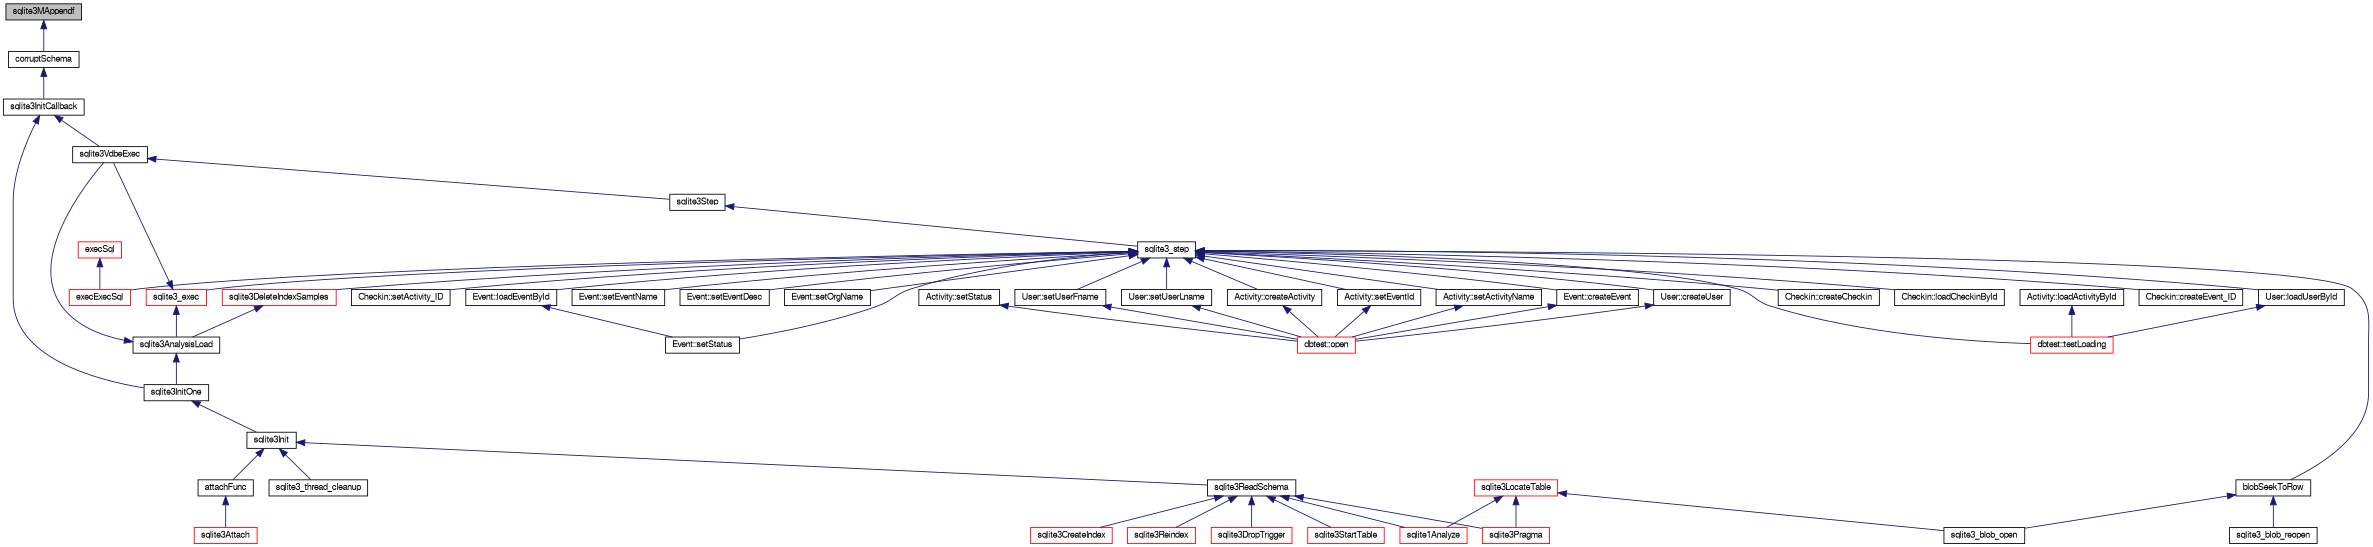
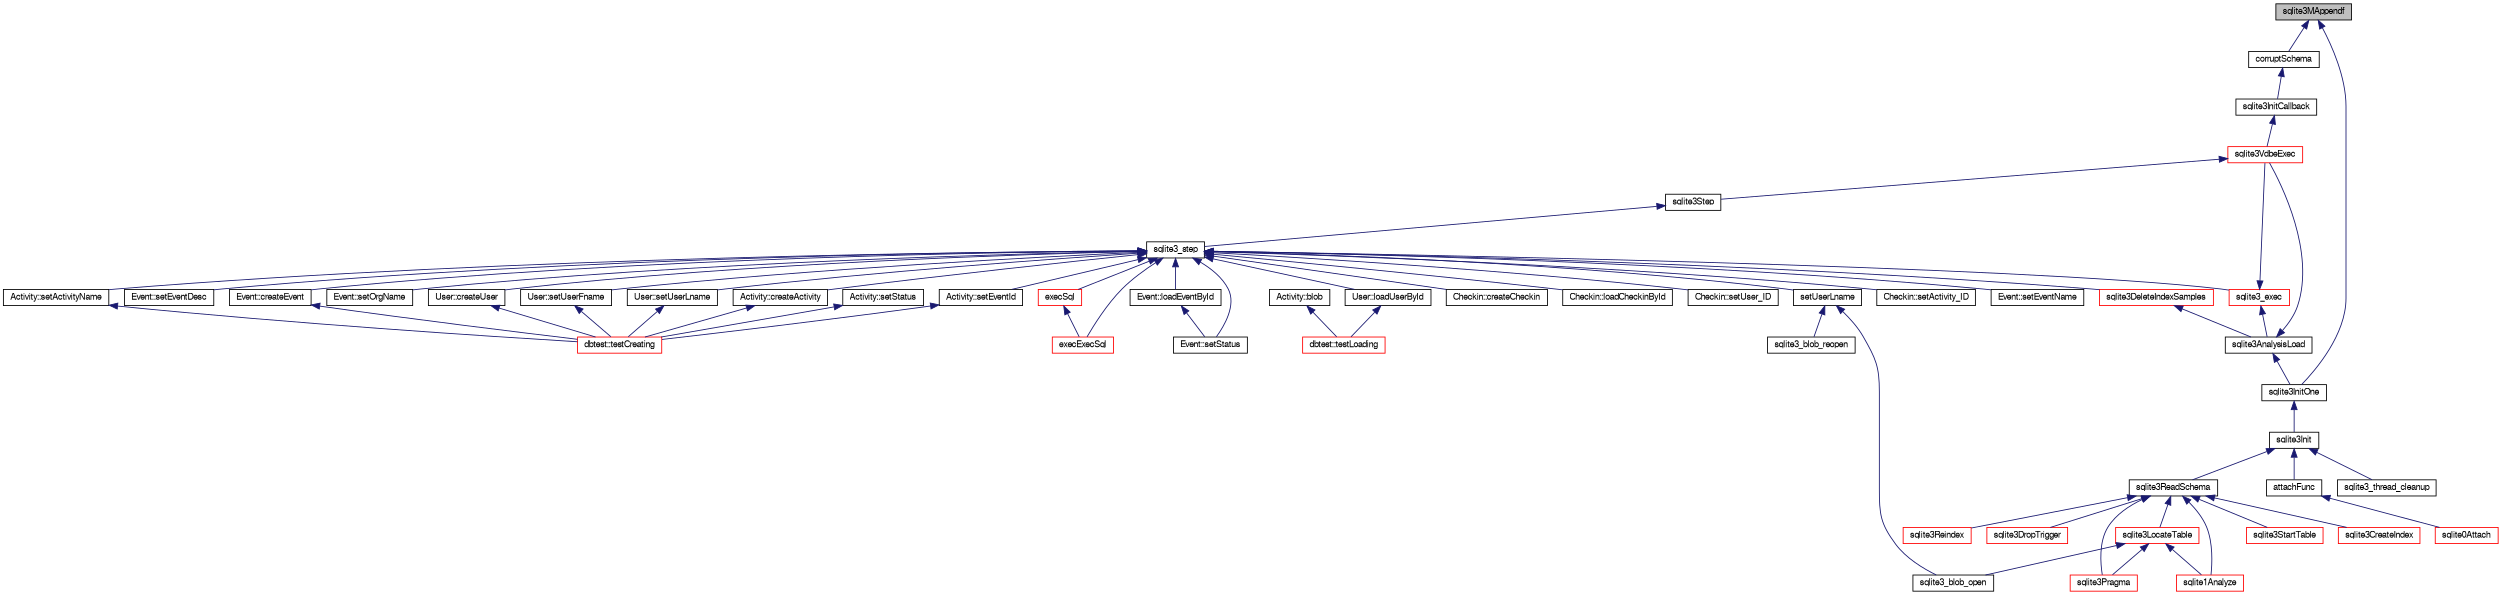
(110, 155) -> (2265, 155)
(13, 294) -> (2346, 211)
(2072, 298) -> (1300, 298)
(2191, 298) -> (1733, 298)
(1763, 303) -> (1114, 275)
(1326, 345) -> (620, 345)
(2273, 488) -> (1828, 298)
none -> (2164, 516)
(226, 536) -> (2467, 536)
